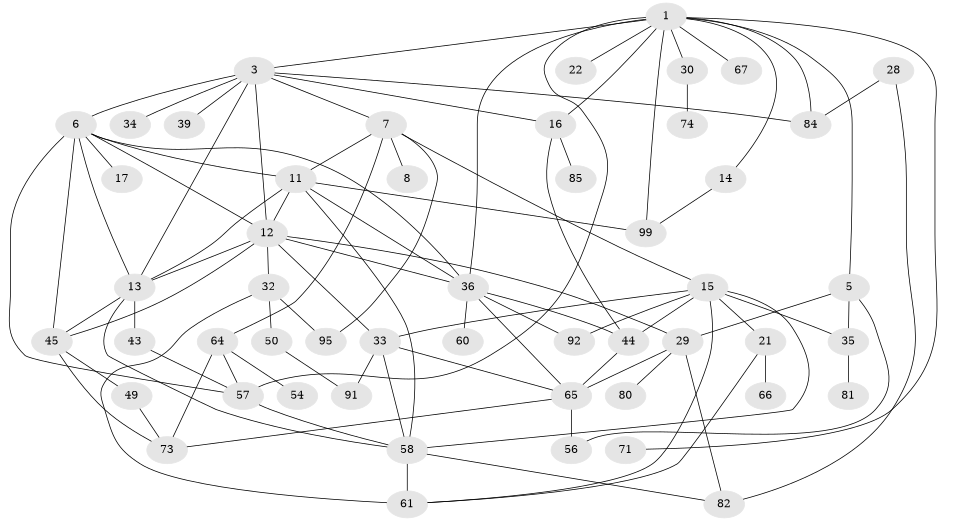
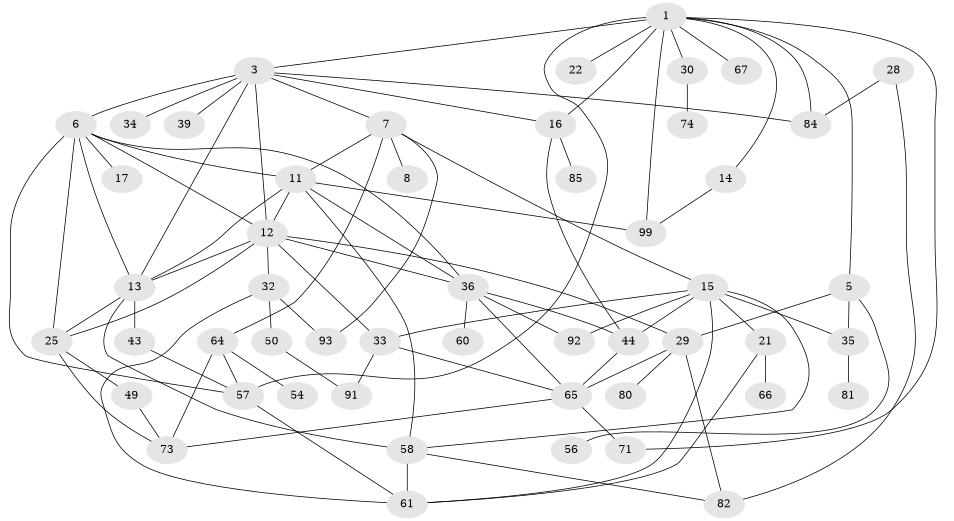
(482, 101) -> none
(52, 342) -> (52, 342)
(326, 342) -> (326, 342)
(394, 396) -> none
(571, 423) -> (598, 423)
(316, 425) -> (325, 450)
